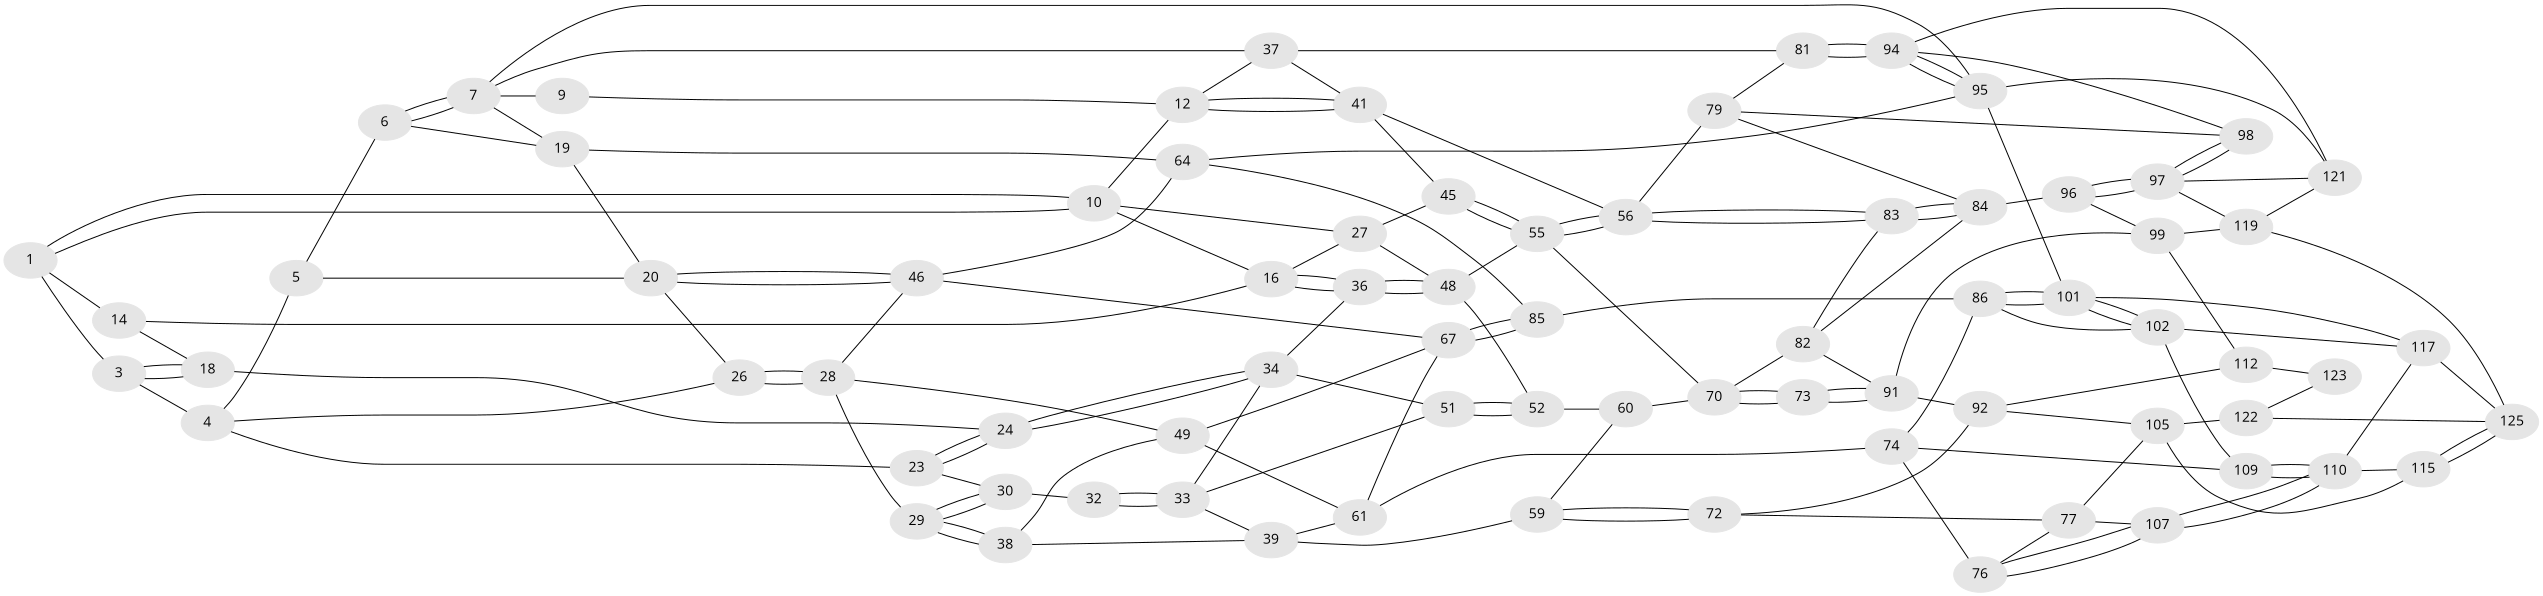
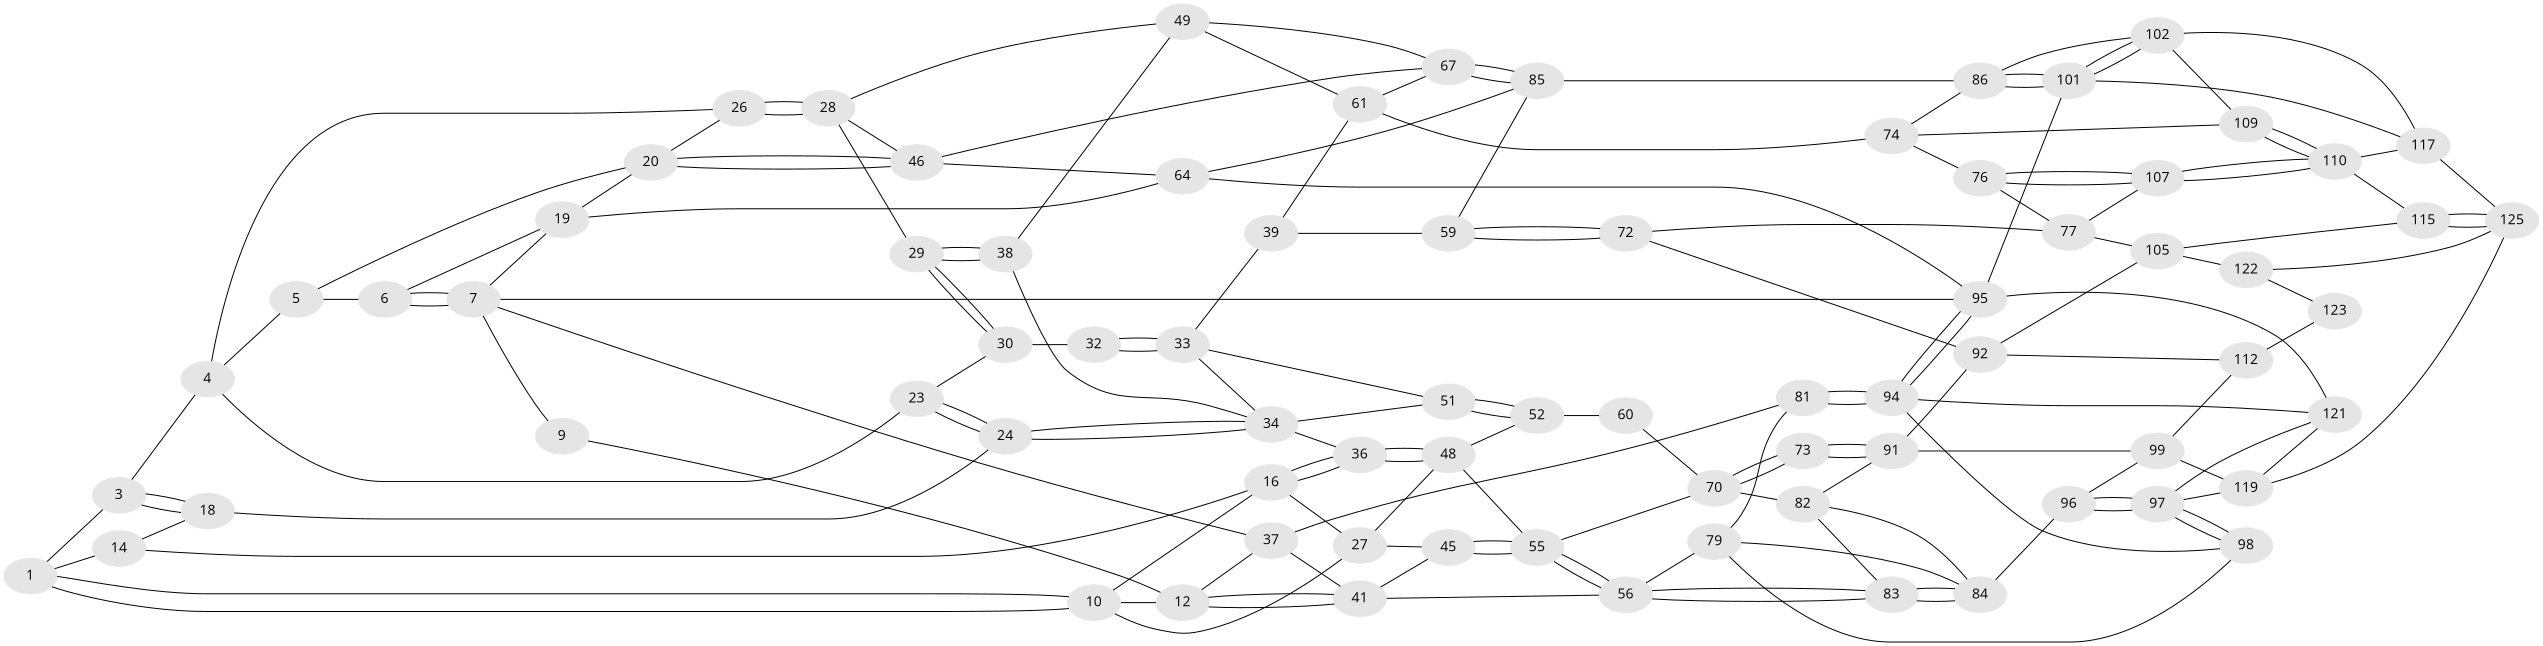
(1582, 462) -> (1493, 157)
(1138, 543) -> (1099, 390)
